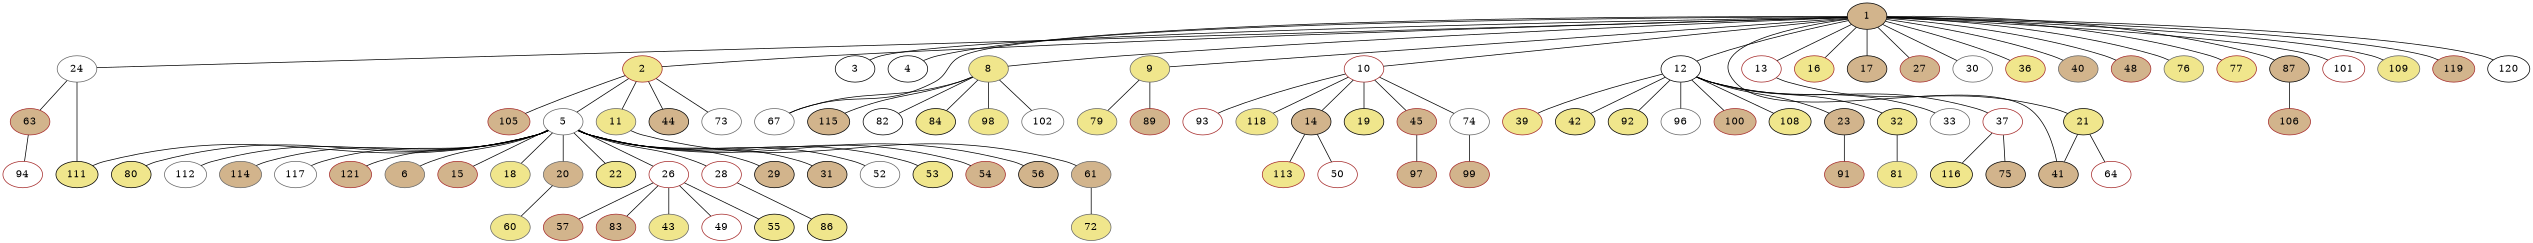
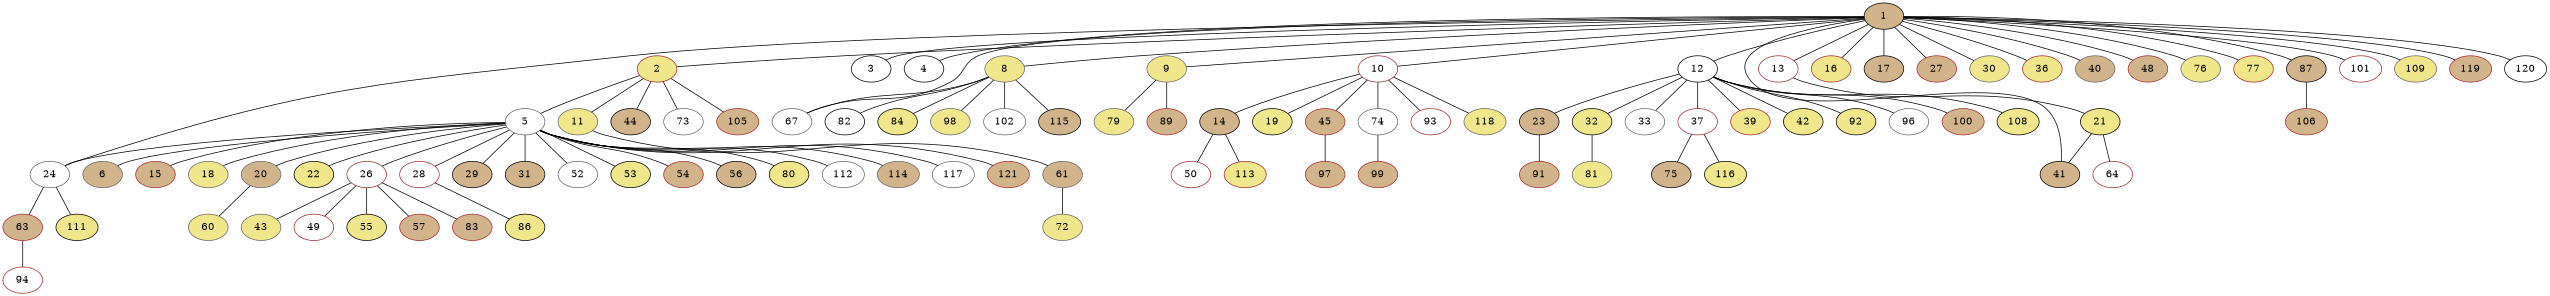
(1973, 69) -> (1990, 69)
(206, 146) -> (240, 139)
